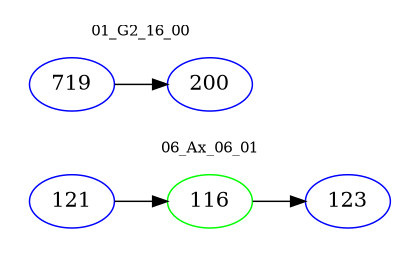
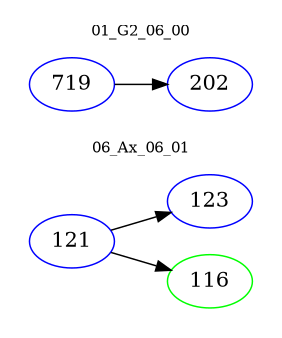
(141, 32) -> (141, 32)
(210, 84) -> (210, 84)
(272, 201) -> (134, 223)
